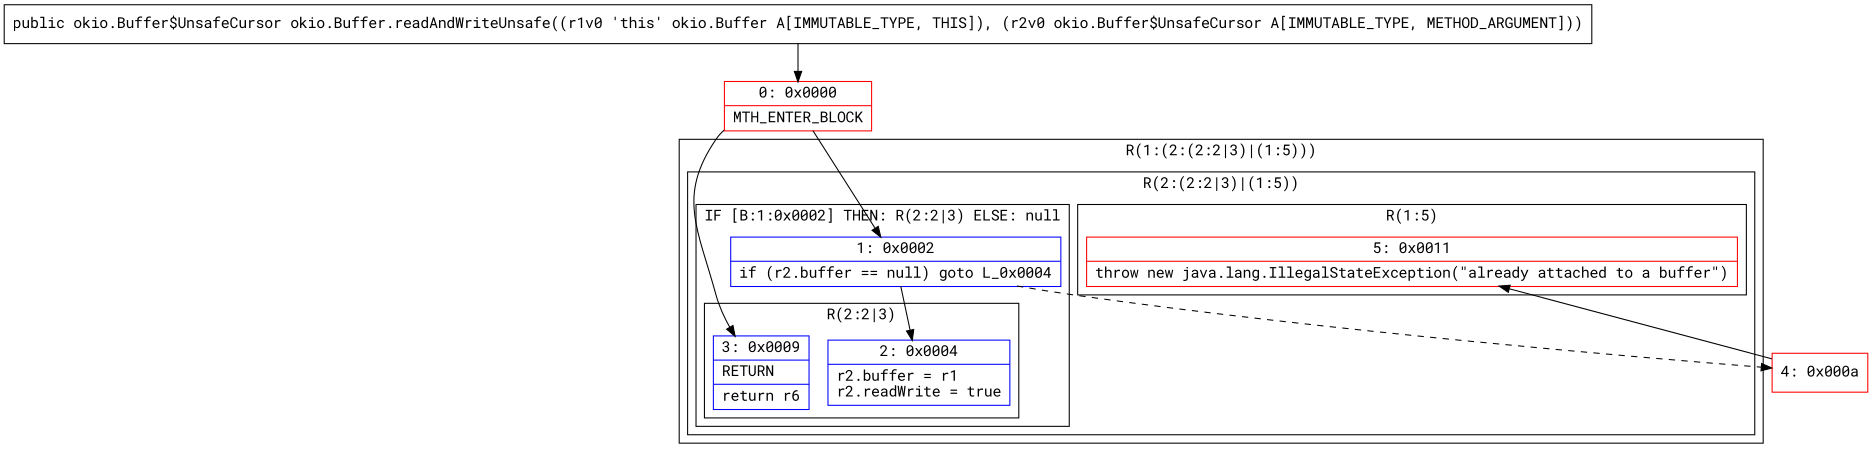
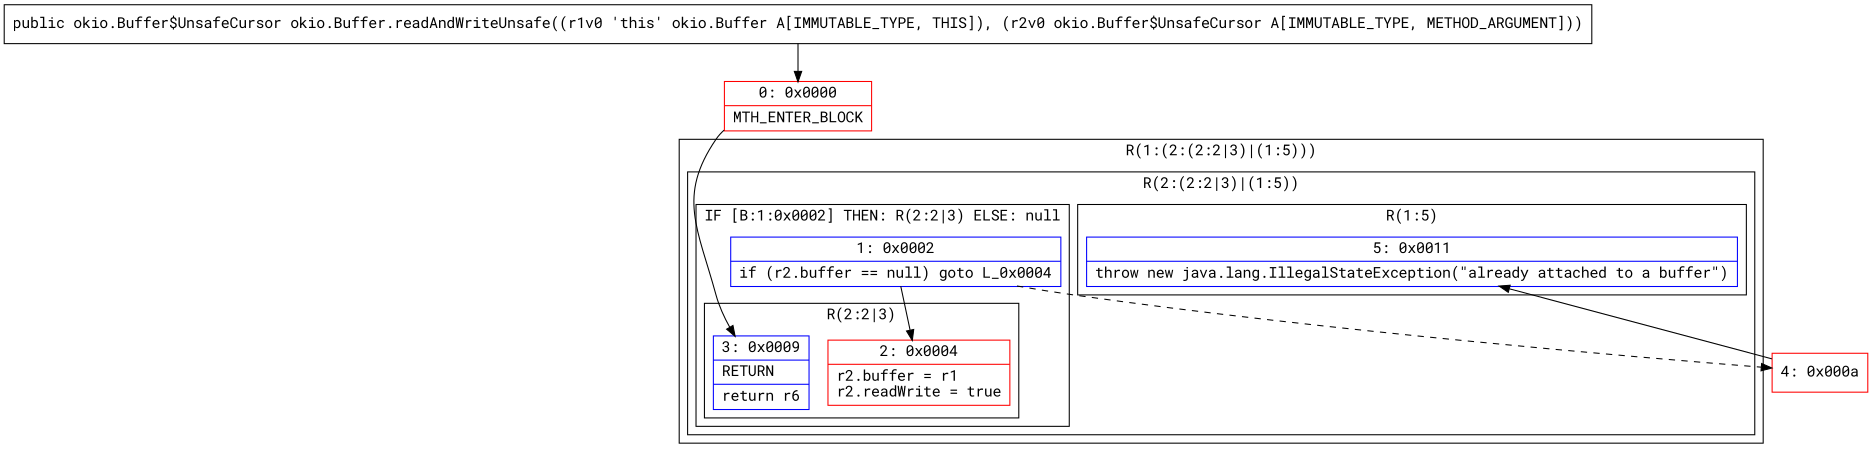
(844, 179) -> none
(1412, 262) -> (1412, 262)
(919, 373) -> (919, 373)
